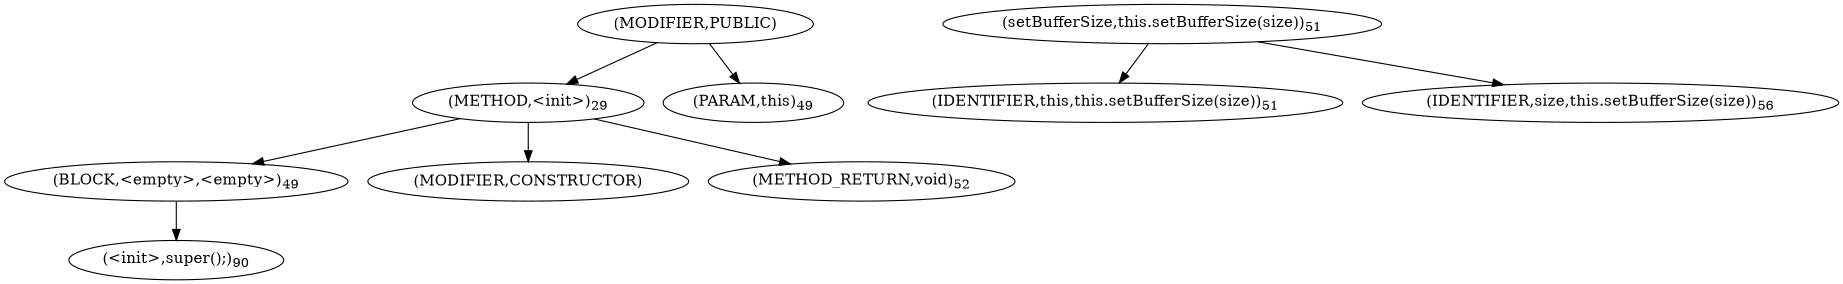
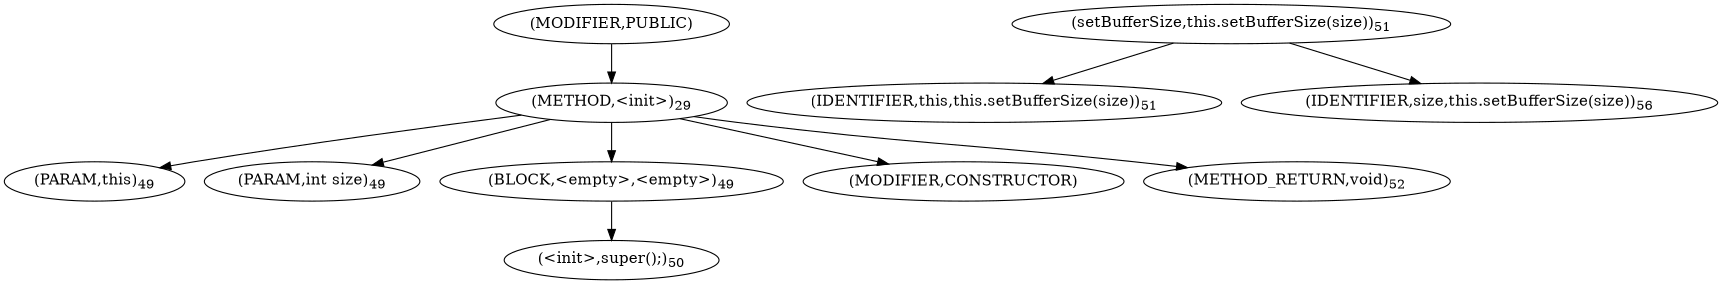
(721, 59) -> (346, 139)
none -> (312, 181)
(241, 259) -> (677, 259)
